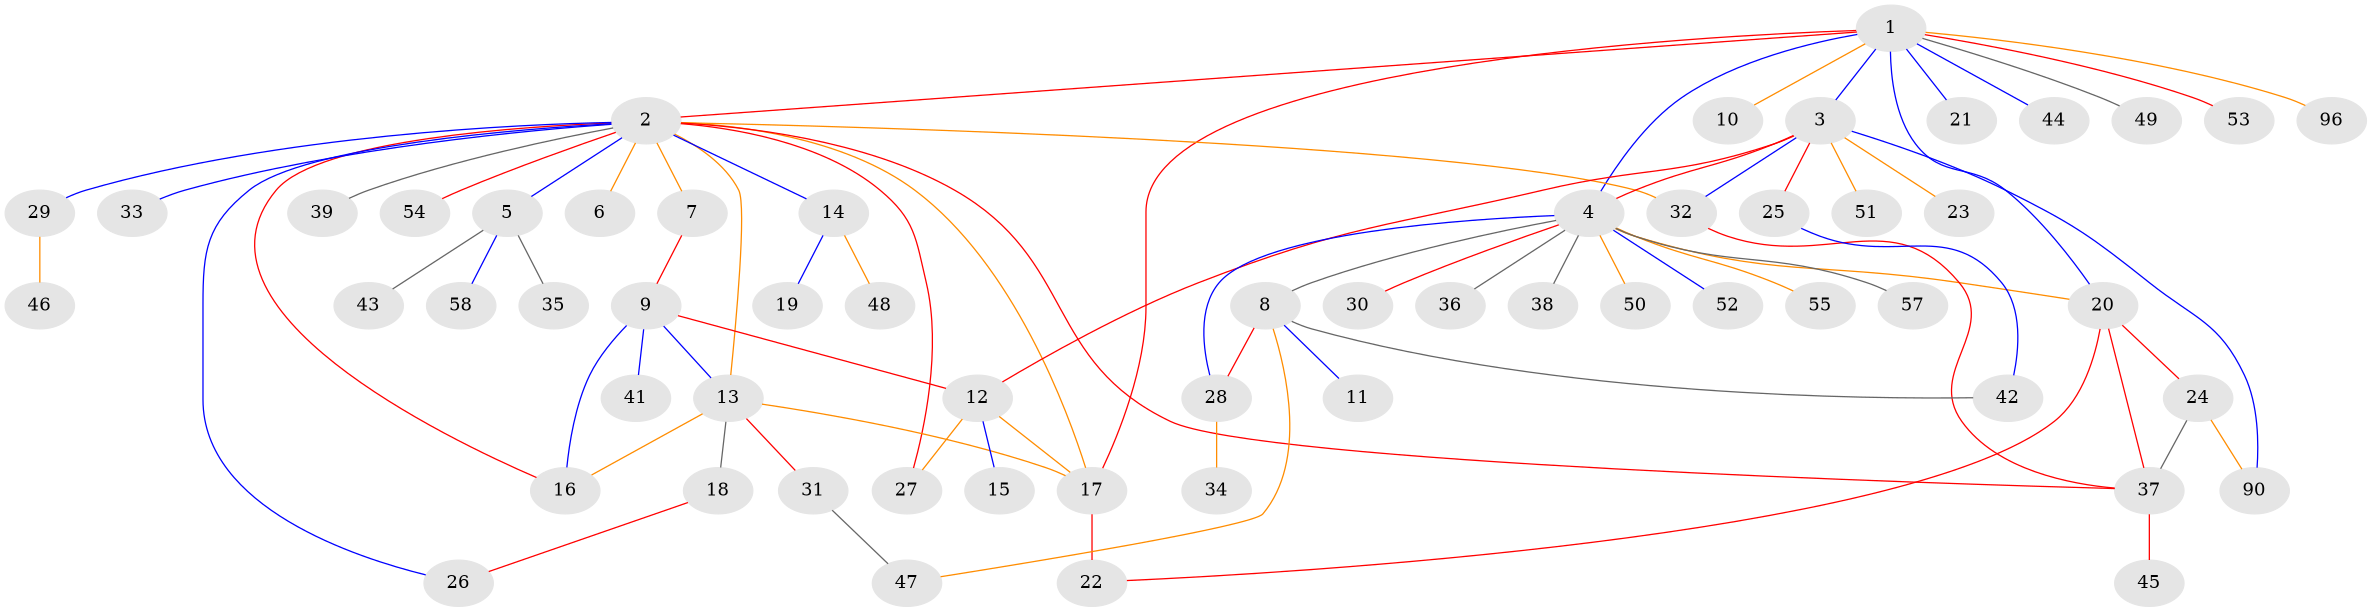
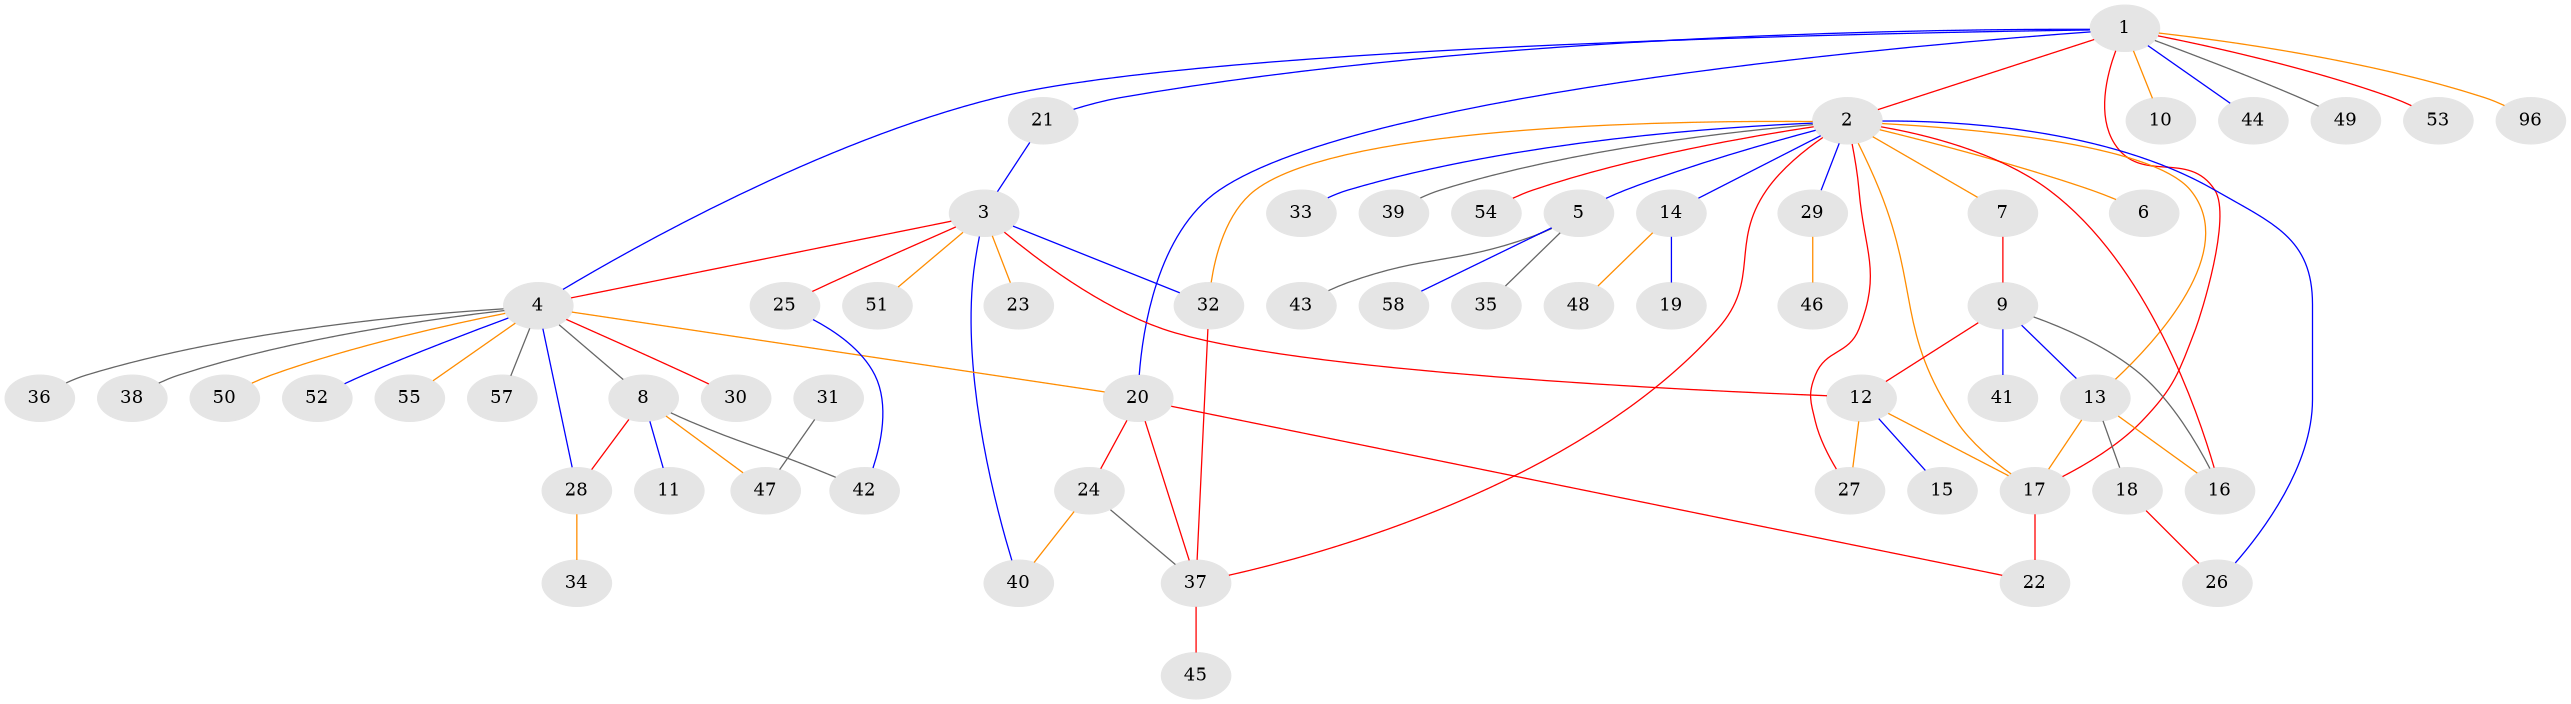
(1856, 75) -> (1014, 167)
(583, 391) -> (2139, 373)
(771, 445) -> none
(2255, 491) -> (1019, 583)
